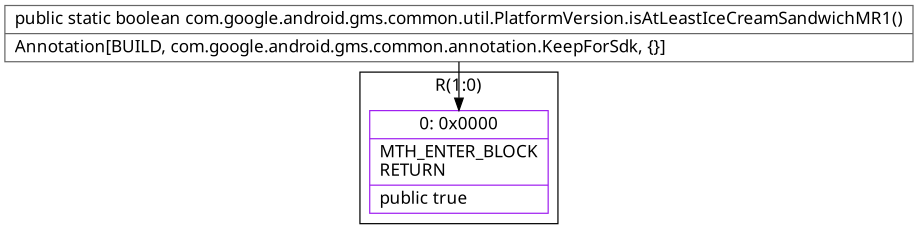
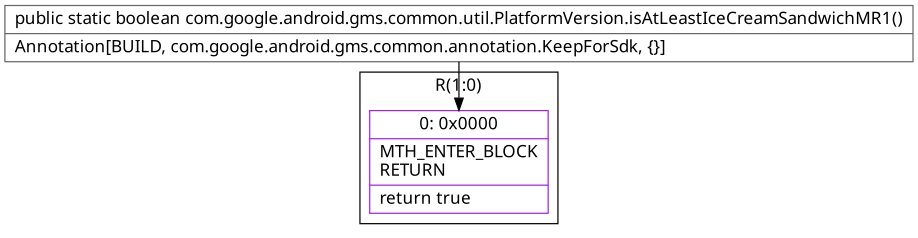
(424, 199) -> (426, 199)
